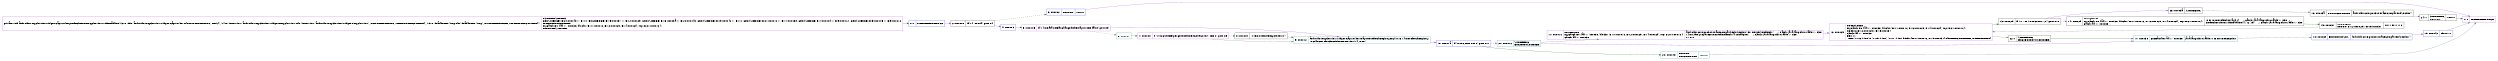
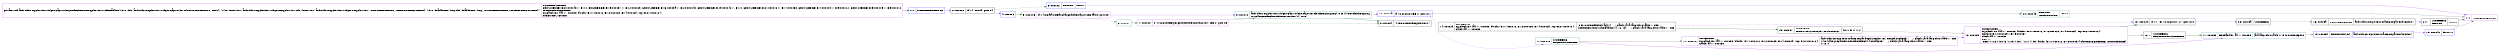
(2063, 21) -> (1904, 24)
(1289, 37) -> (1360, 20)
